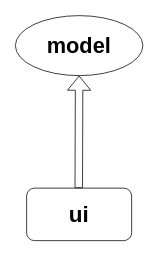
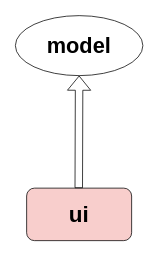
(79, 214) -> (79, 214)
